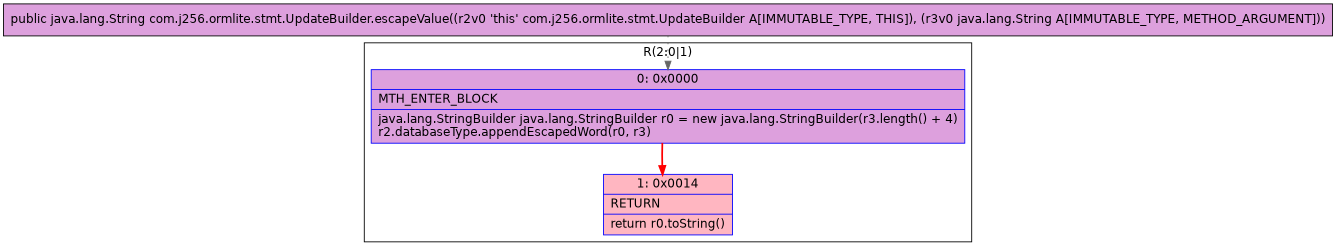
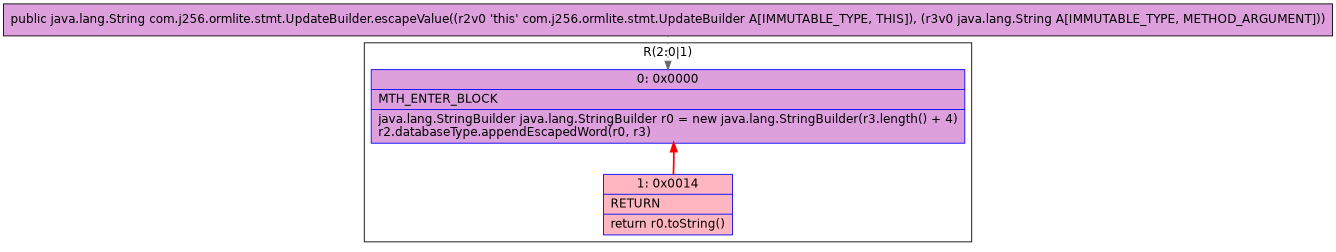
(662, 154) -> (674, 163)
